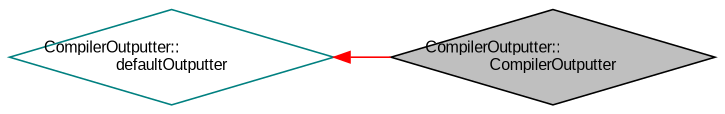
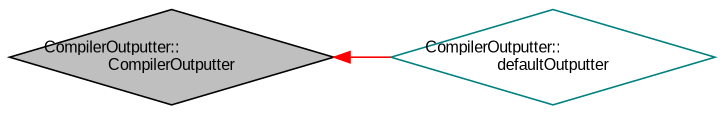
(370, 57) -> (370, 57)
